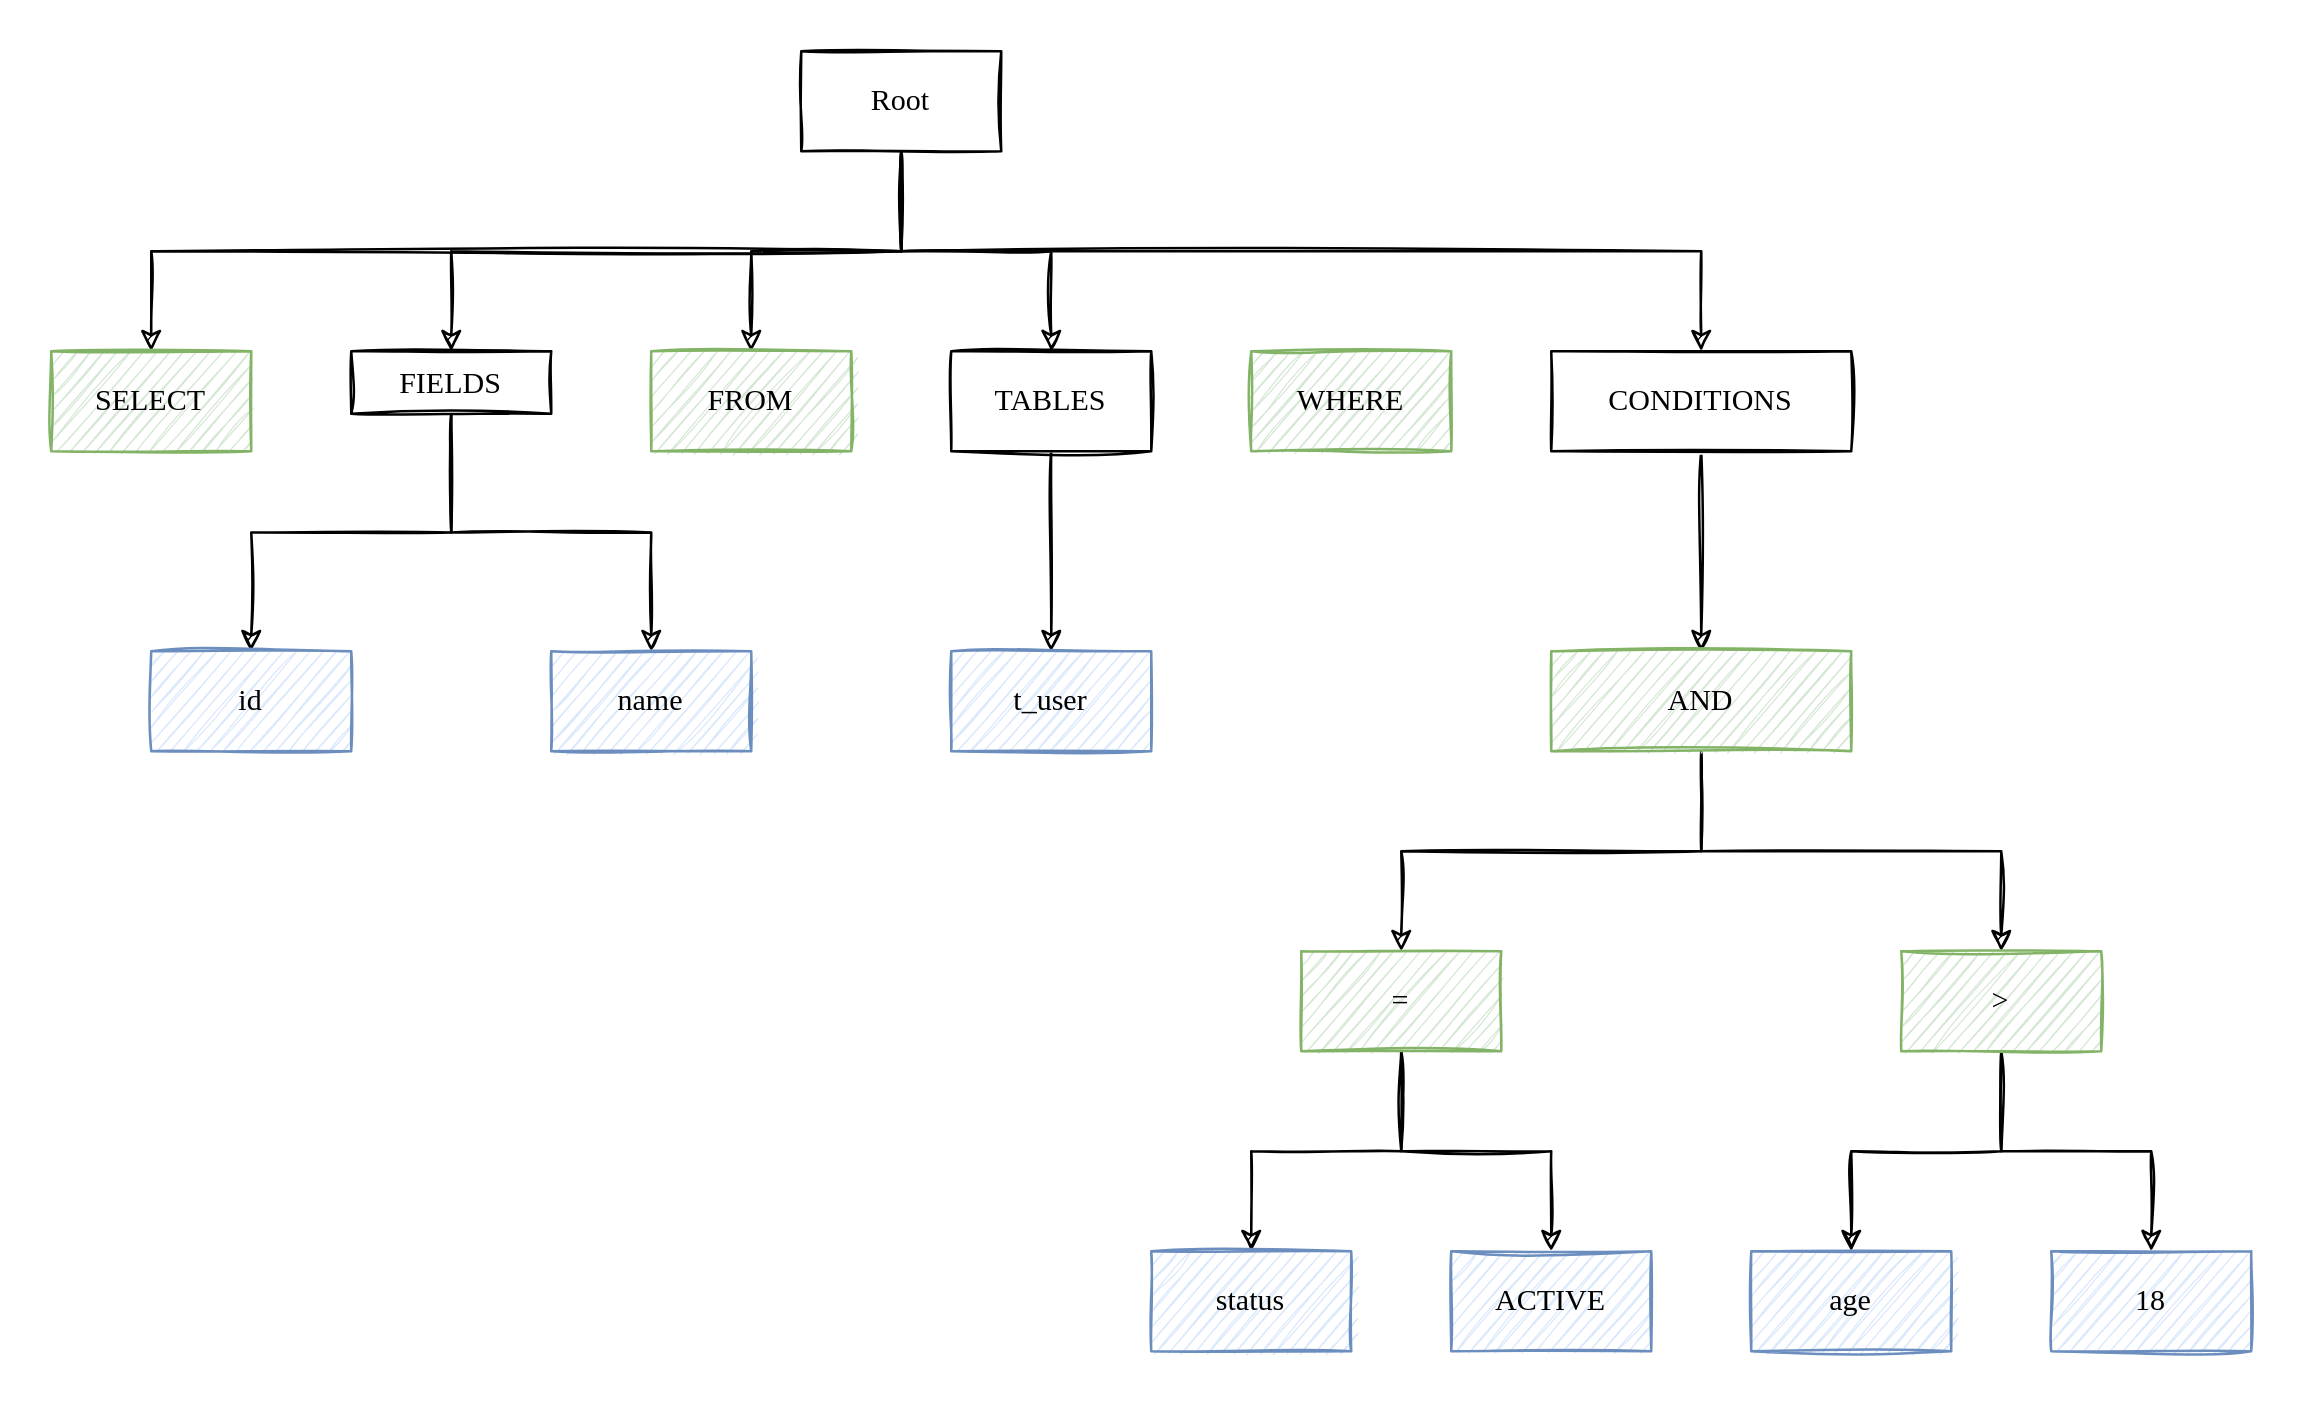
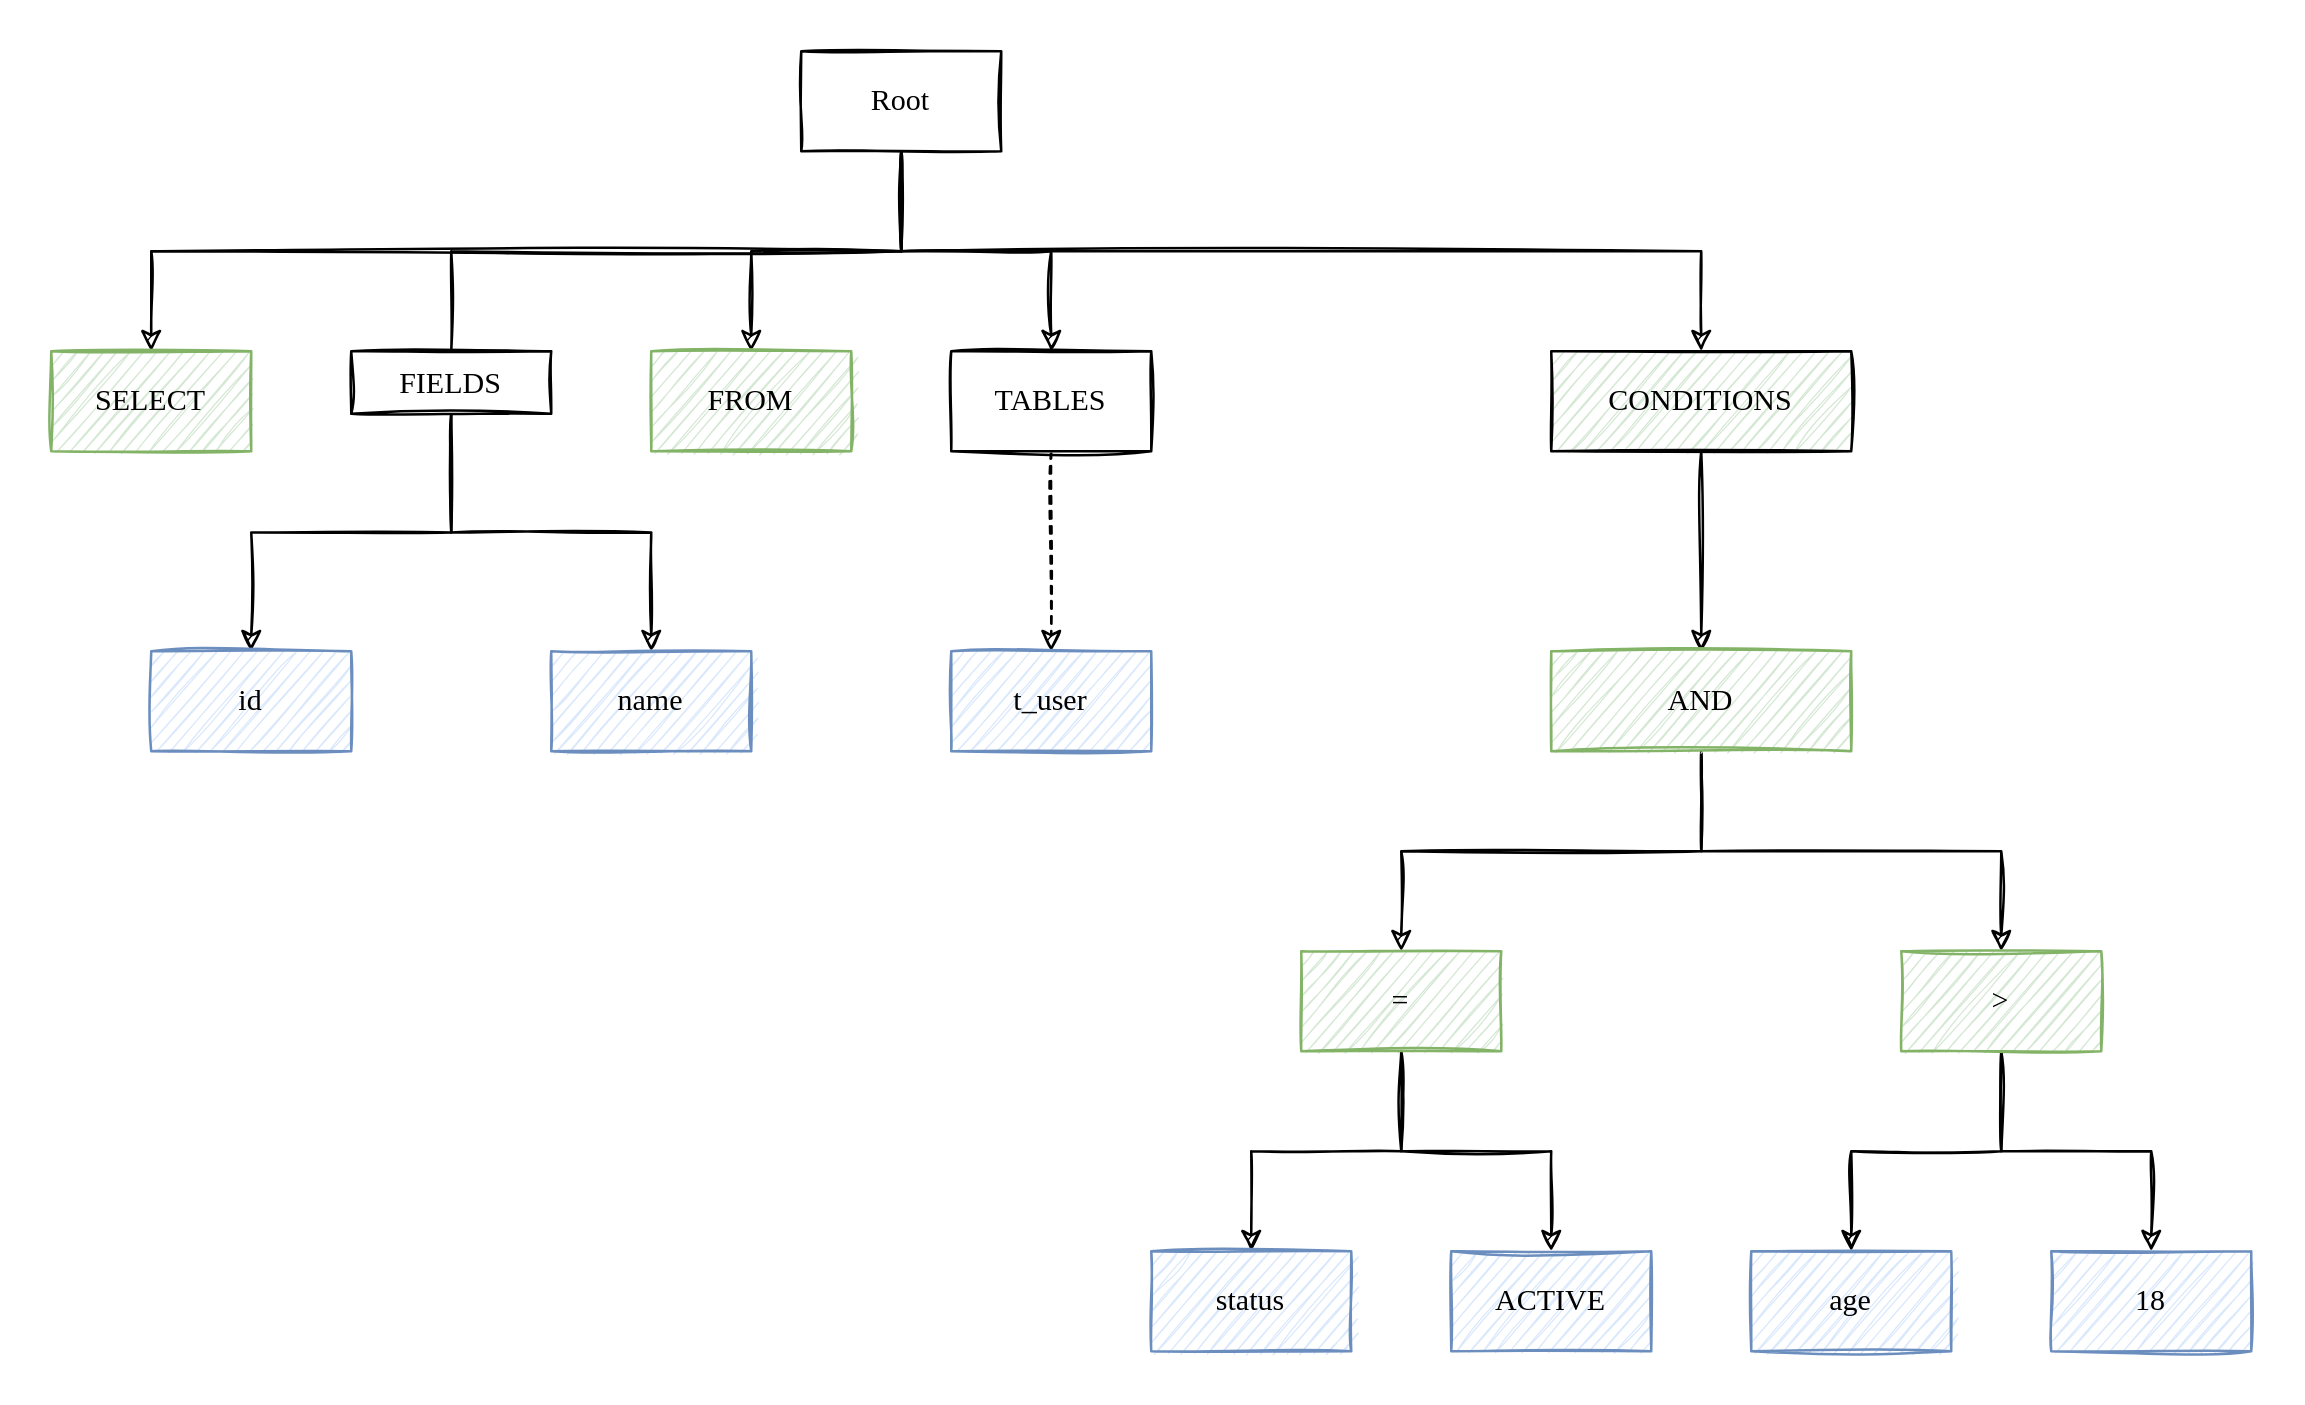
(451, 326) -> (451, 331)
(1351, 401) -> none
(1701, 401) -> (1701, 401)
(1051, 541) -> (1051, 541)
